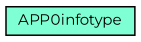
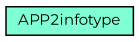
(70, 21) -> (70, 21)
